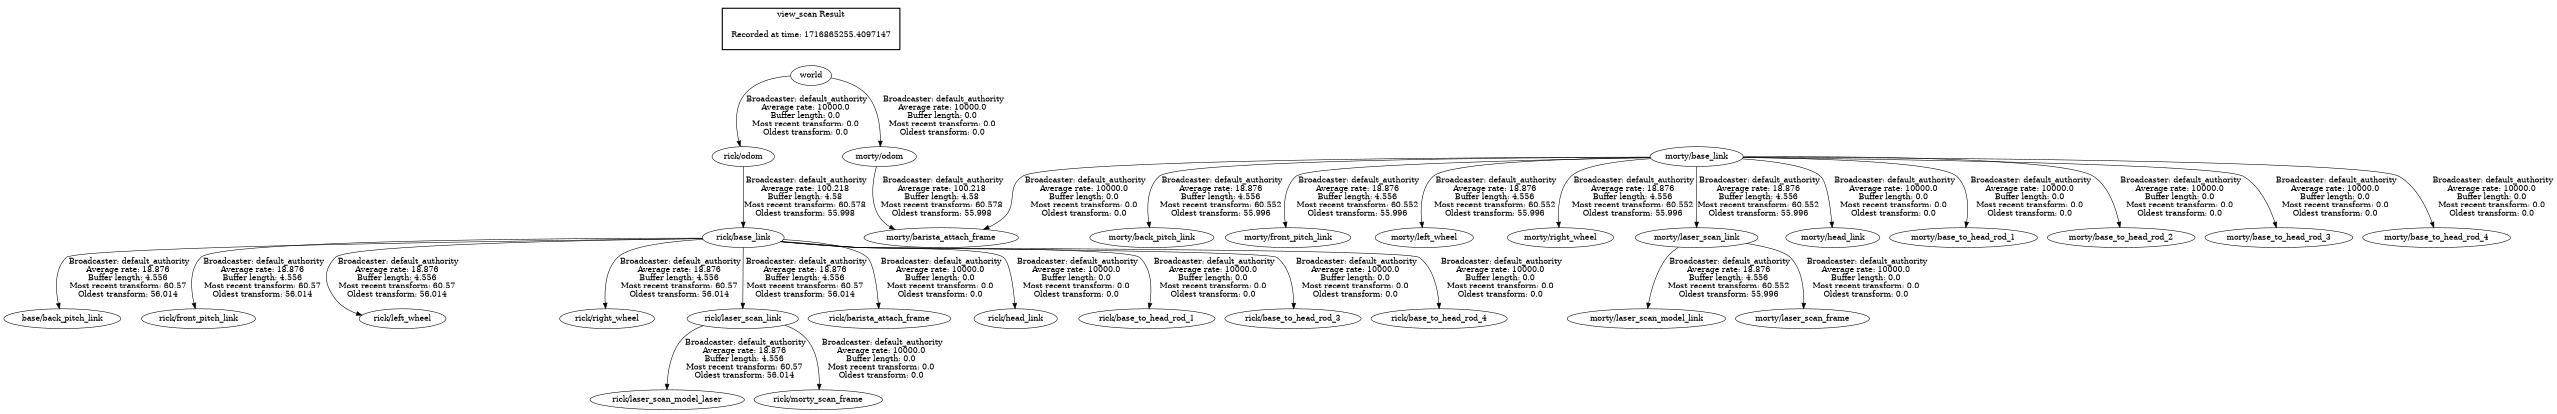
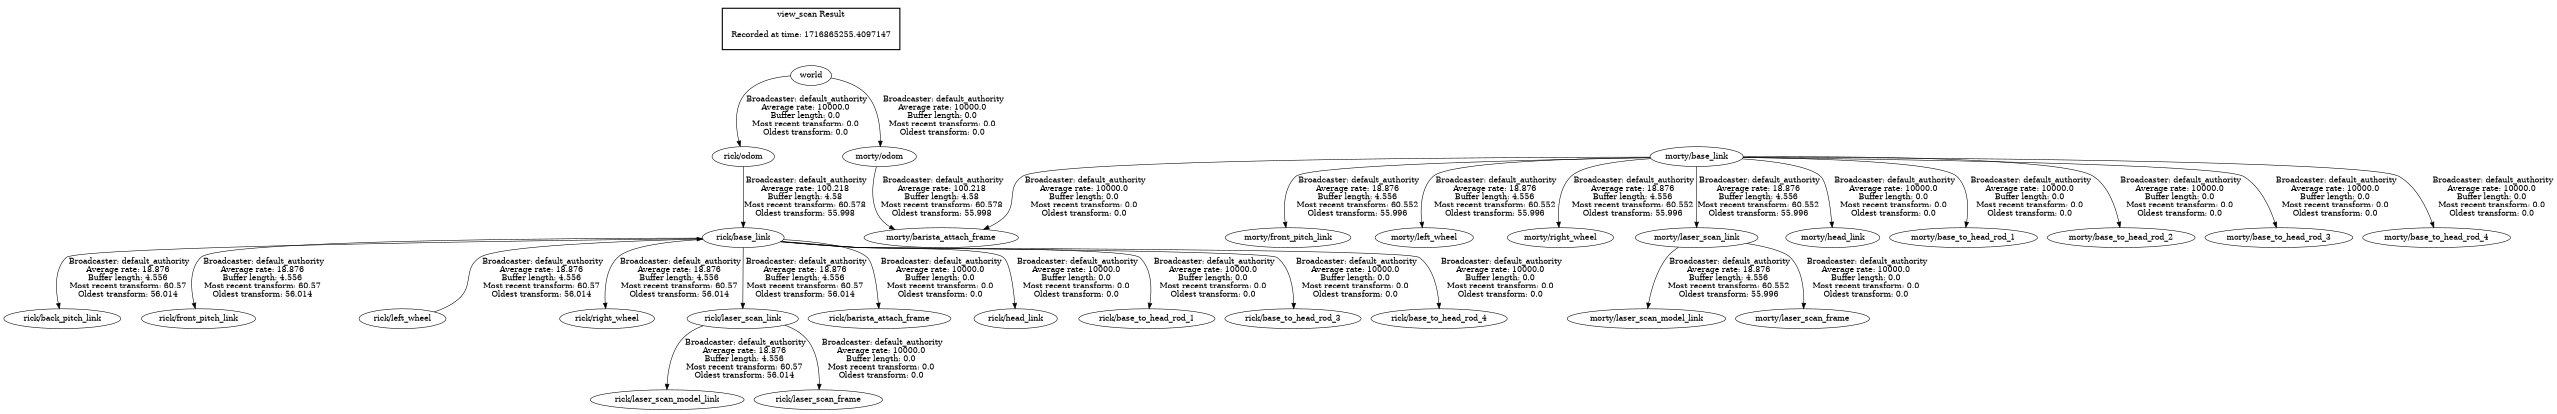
(1152, 238) -> none
(427, 246) -> (550, 246)
(62, 319) -> (62, 319)
(667, 400) -> (667, 400)
(818, 400) -> (818, 400)
